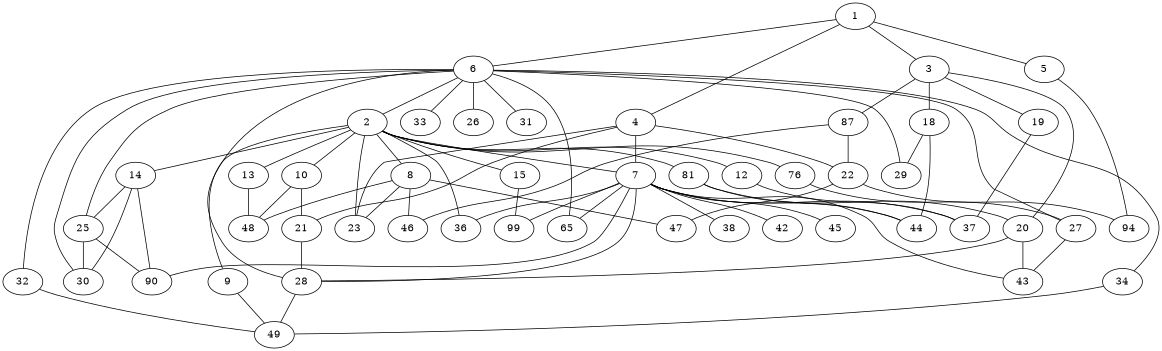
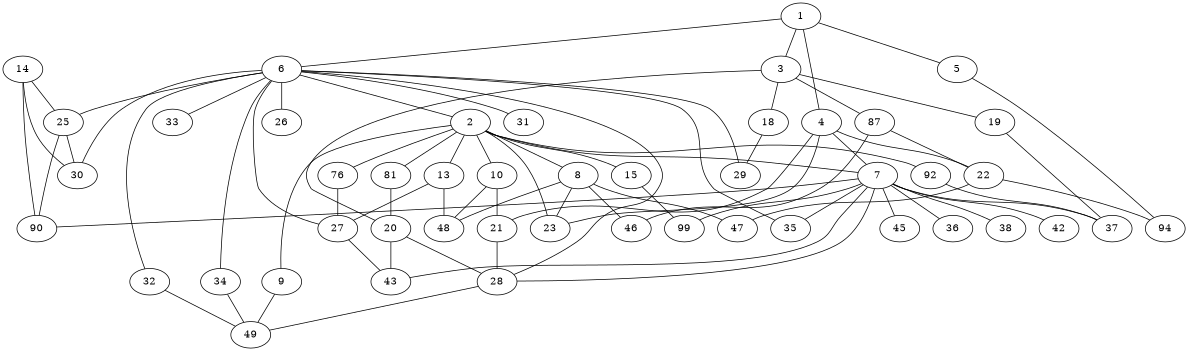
(271, 145) -> none
(435, 161) -> none
(742, 176) -> (931, 176)
none -> (397, 199)
(567, 229) -> (791, 229)
(917, 229) -> none
